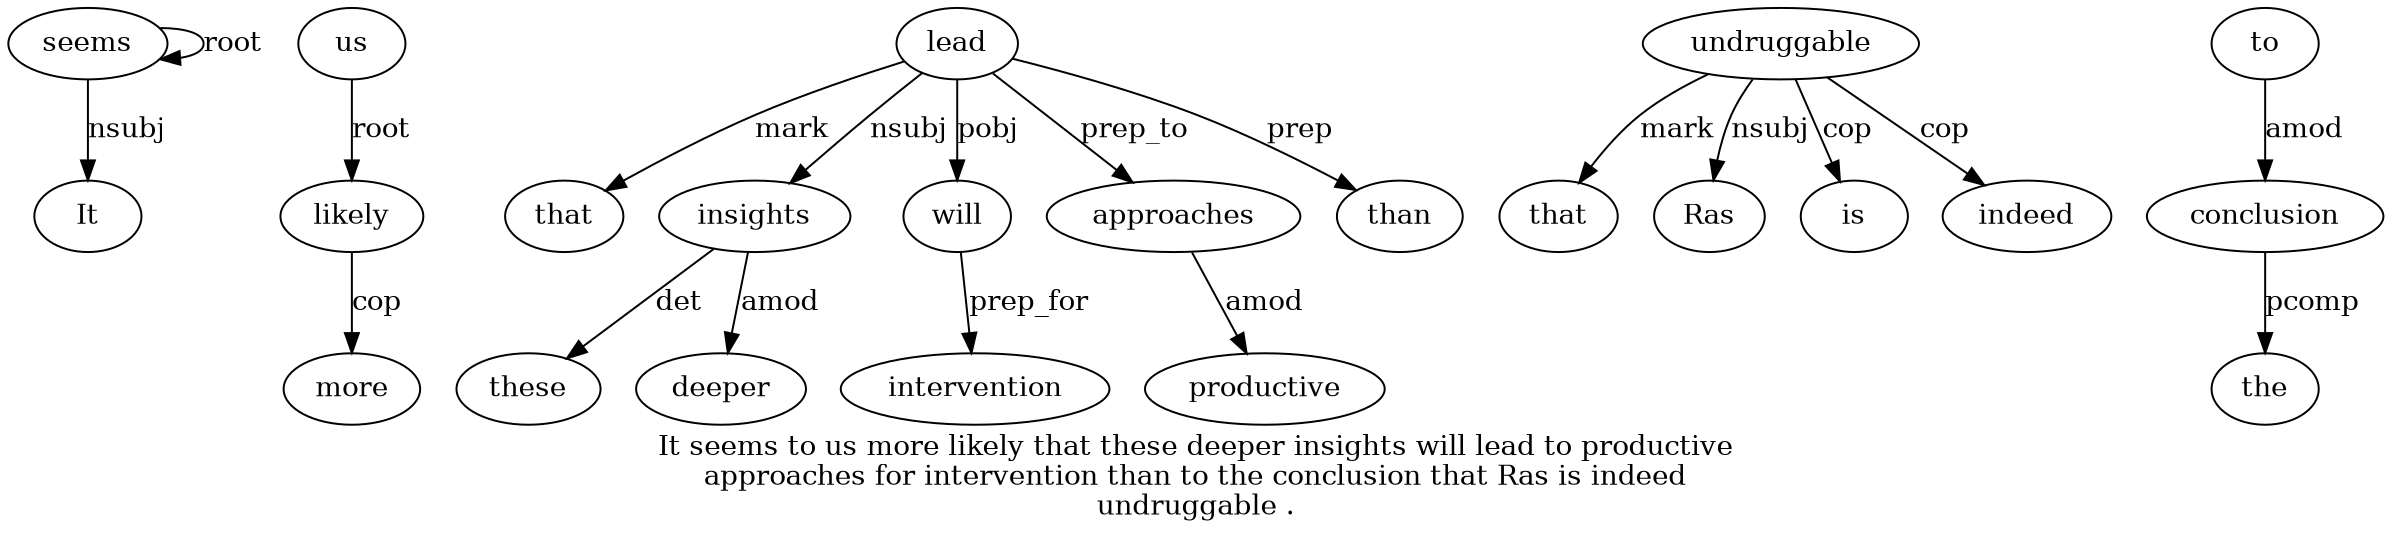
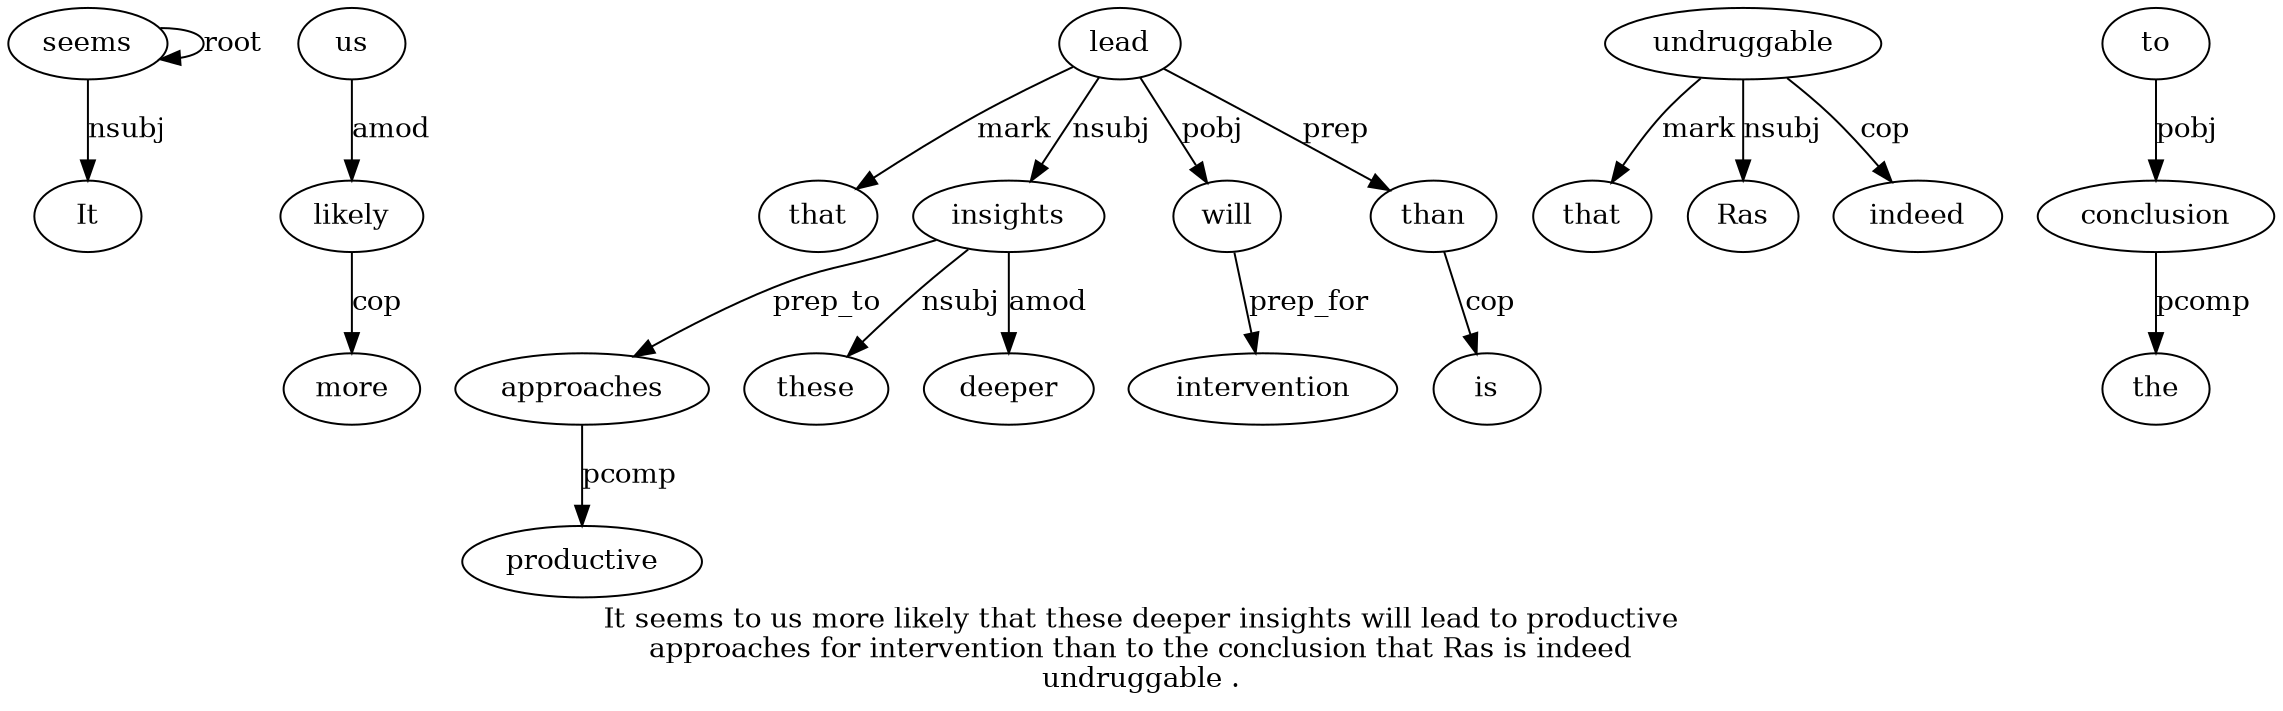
(1814, 121) -> (1457, 293)
(1055, 122) -> (790, 281)
(382, 130) -> (392, 130)
(2305, 130) -> (2187, 130)
(679, 303) -> (961, 303)
(1265, 303) -> (630, 475)
